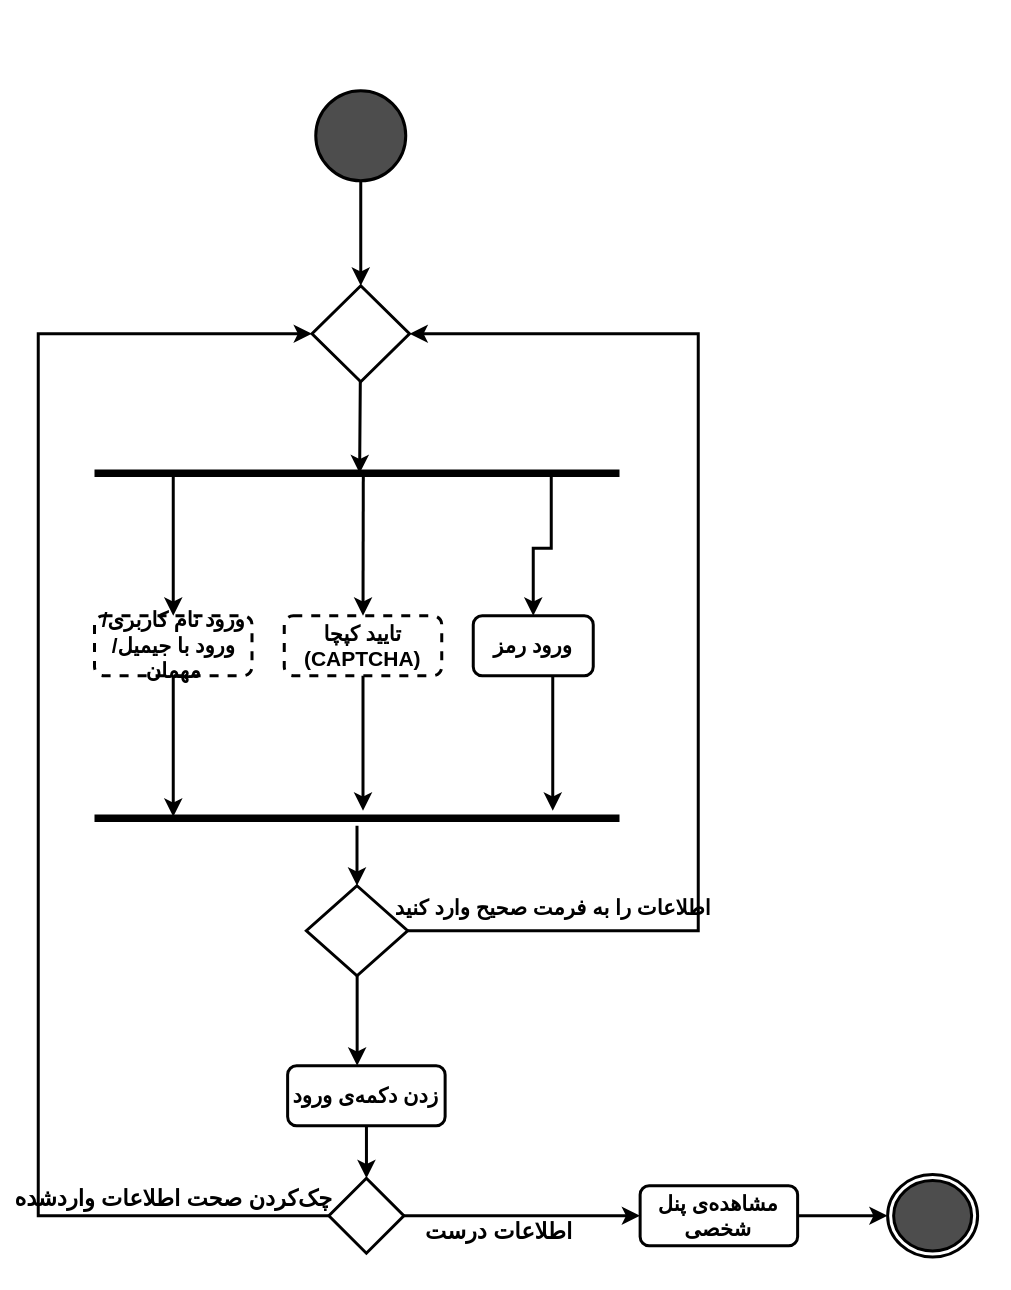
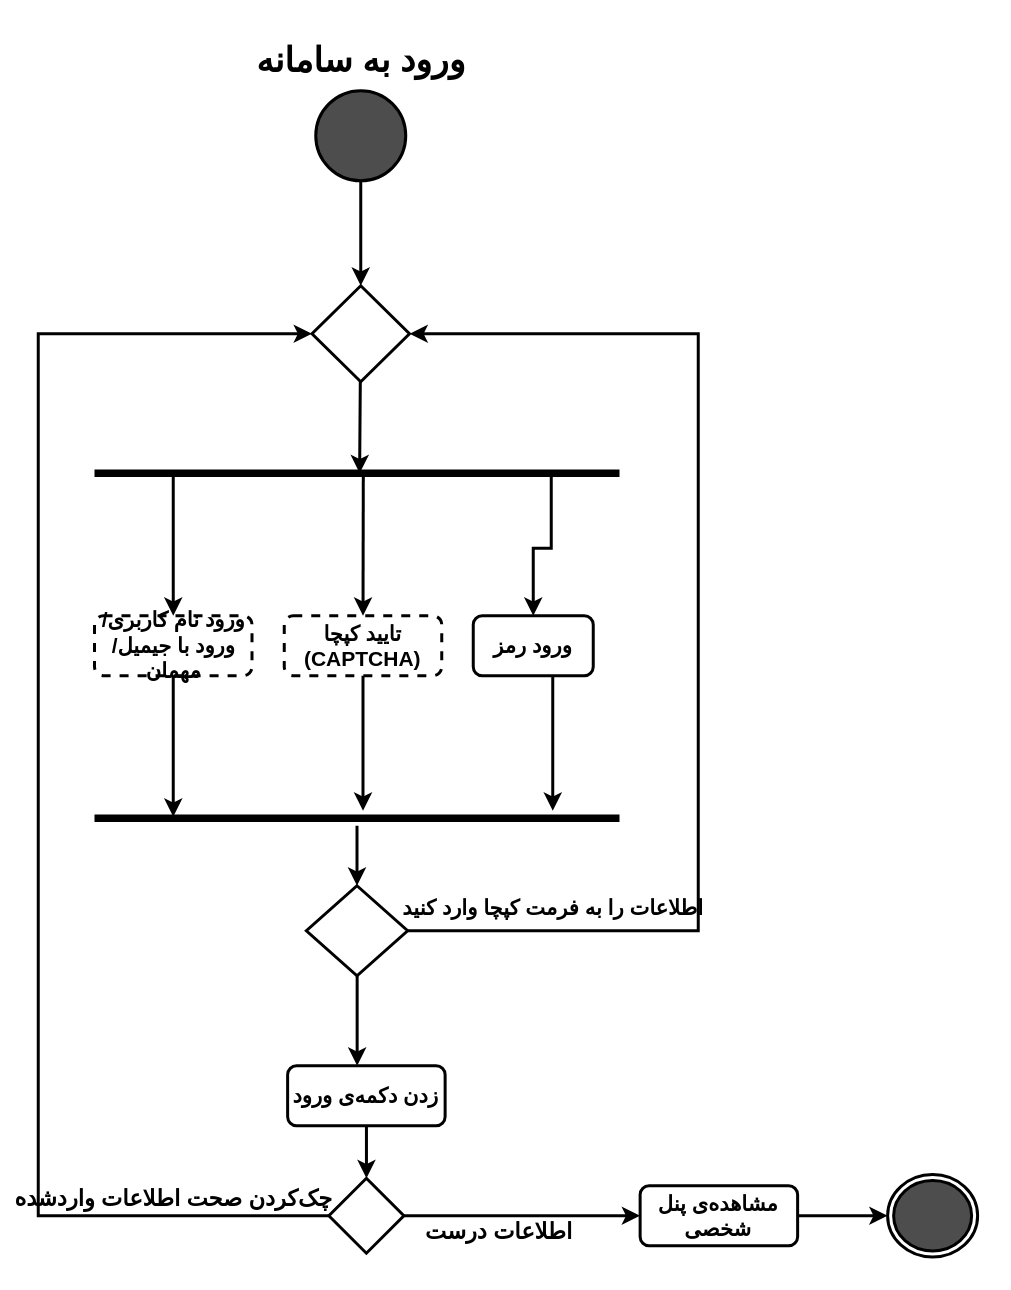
none -> (361, 61)
(554, 908) -> (554, 908)
